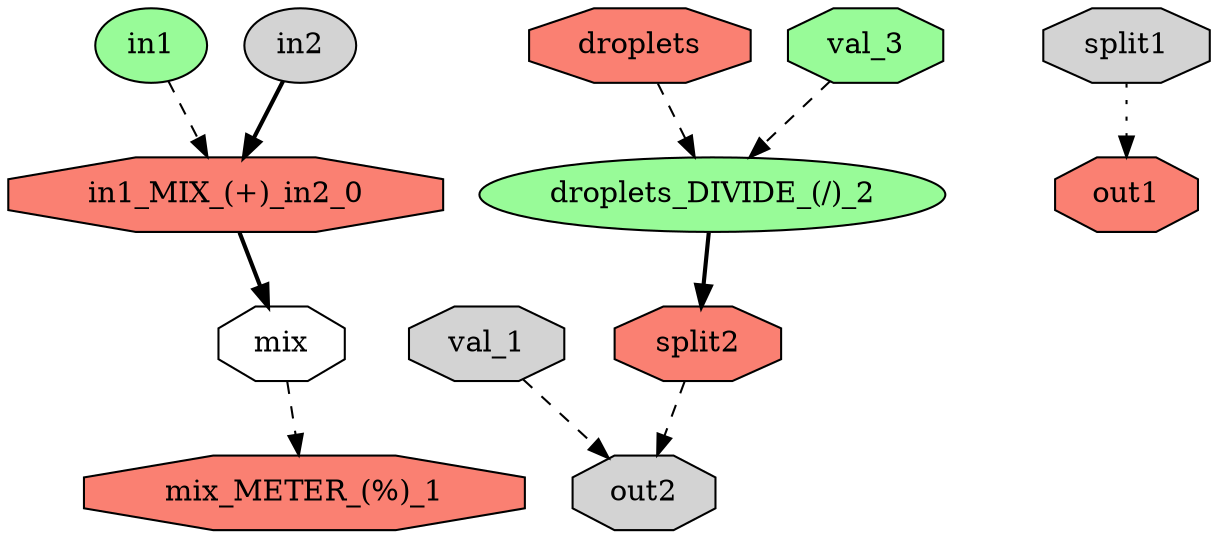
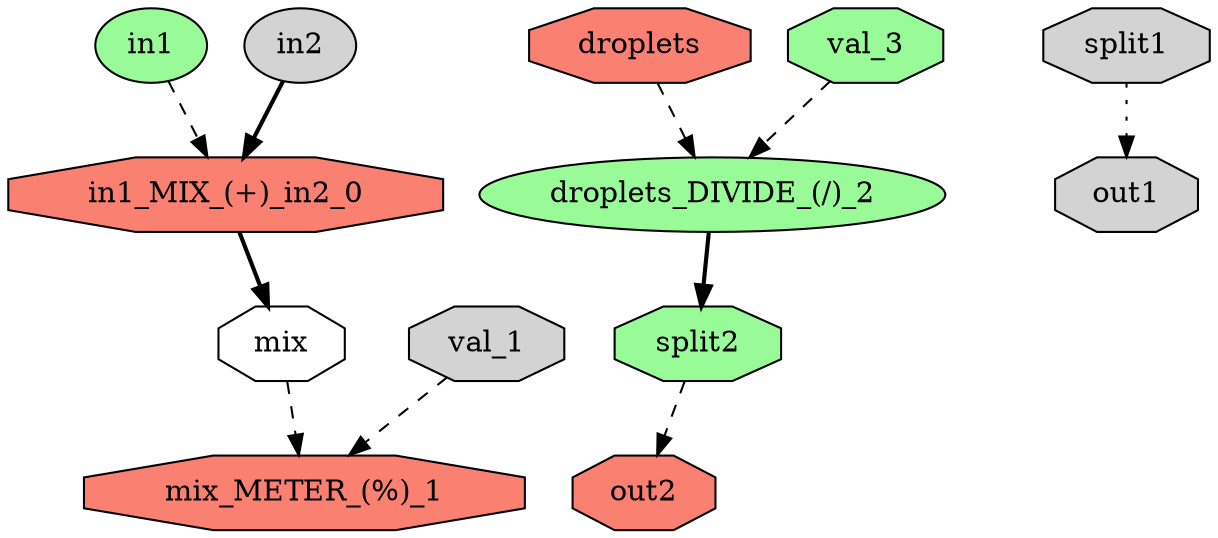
(1127, 195) -> (1127, 195)
(698, 344) -> (698, 344)
(558, 412) -> (407, 410)
(644, 493) -> (644, 493)
